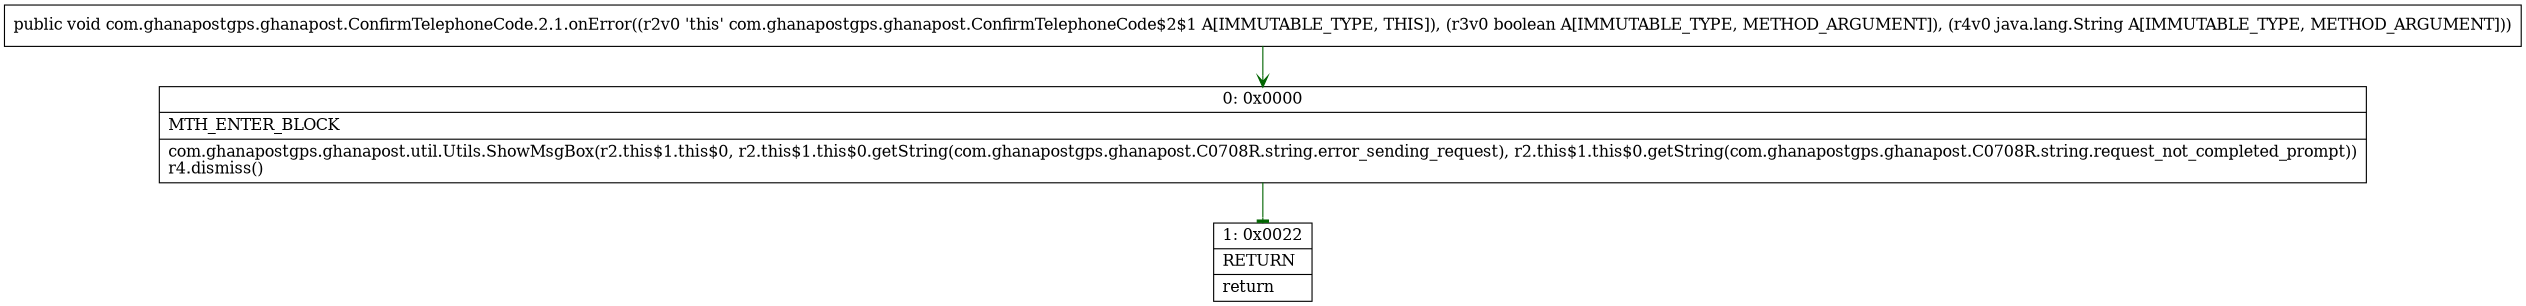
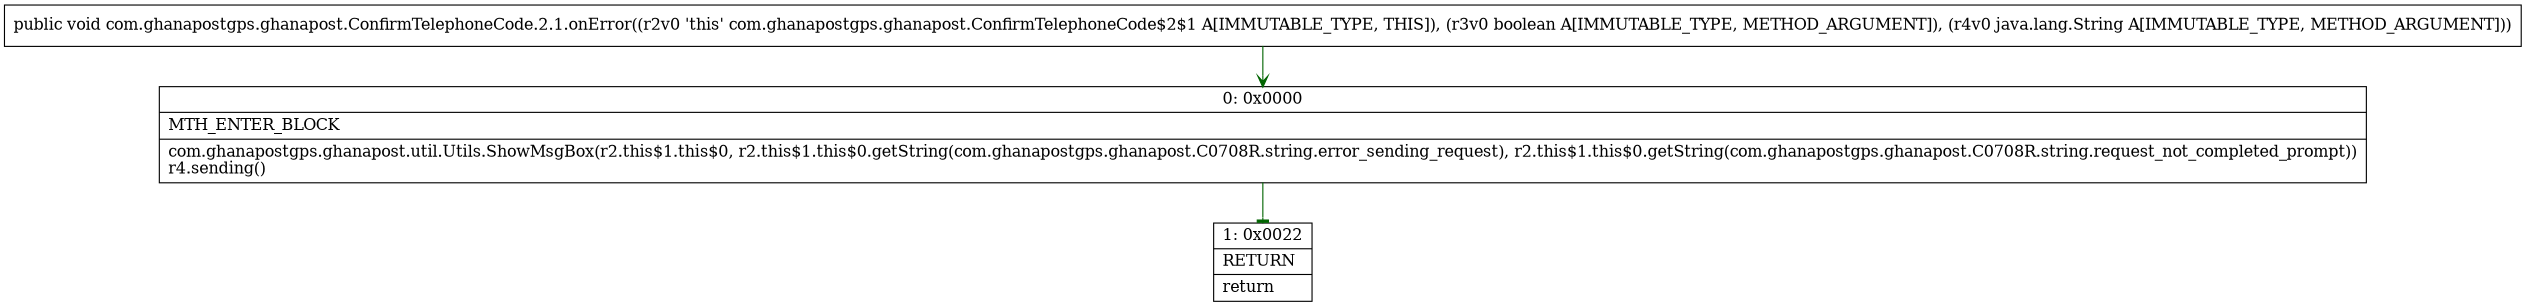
(216, 169) -> (217, 169)
